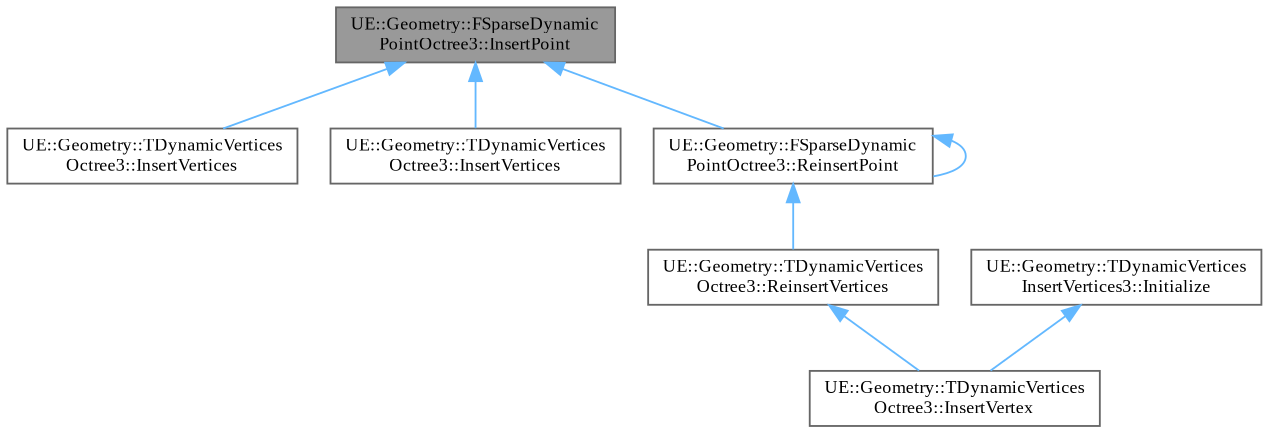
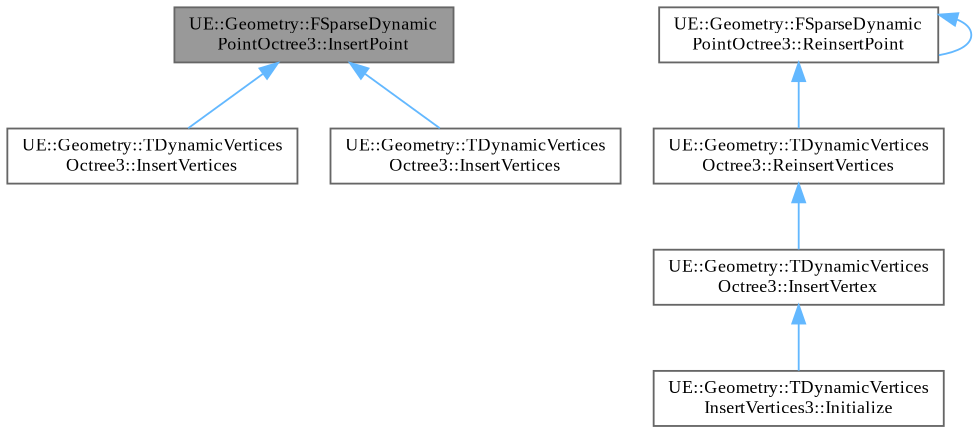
(643, 99) -> none
(1028, 343) -> (799, 347)
